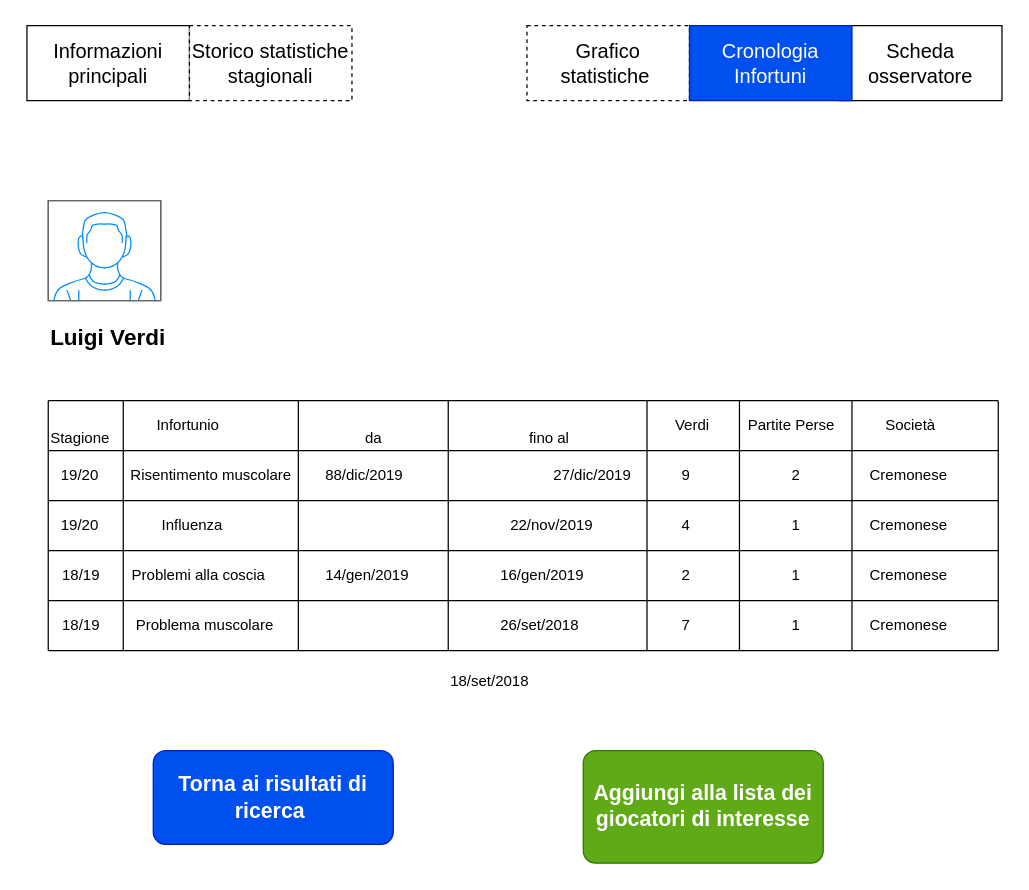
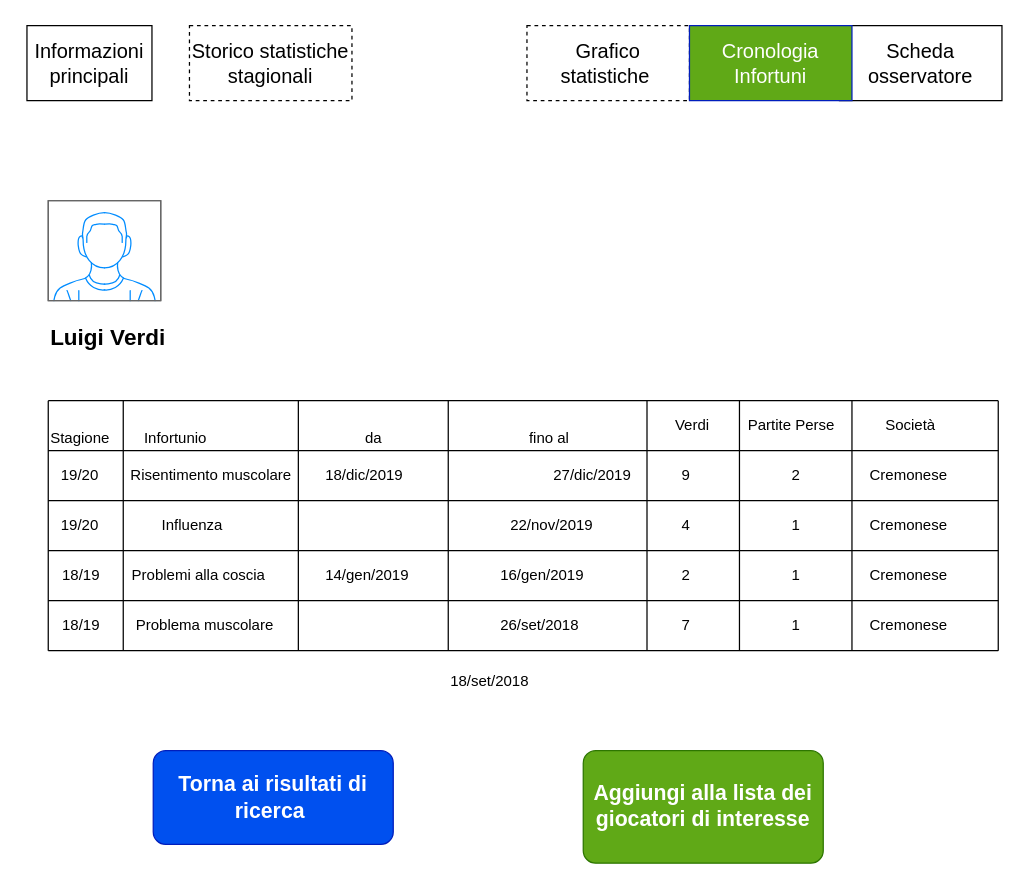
(108, 63) -> (89, 63)
(771, 63) -> (771, 63)
(198, 426) -> (186, 438)
(370, 476) -> (370, 476)
